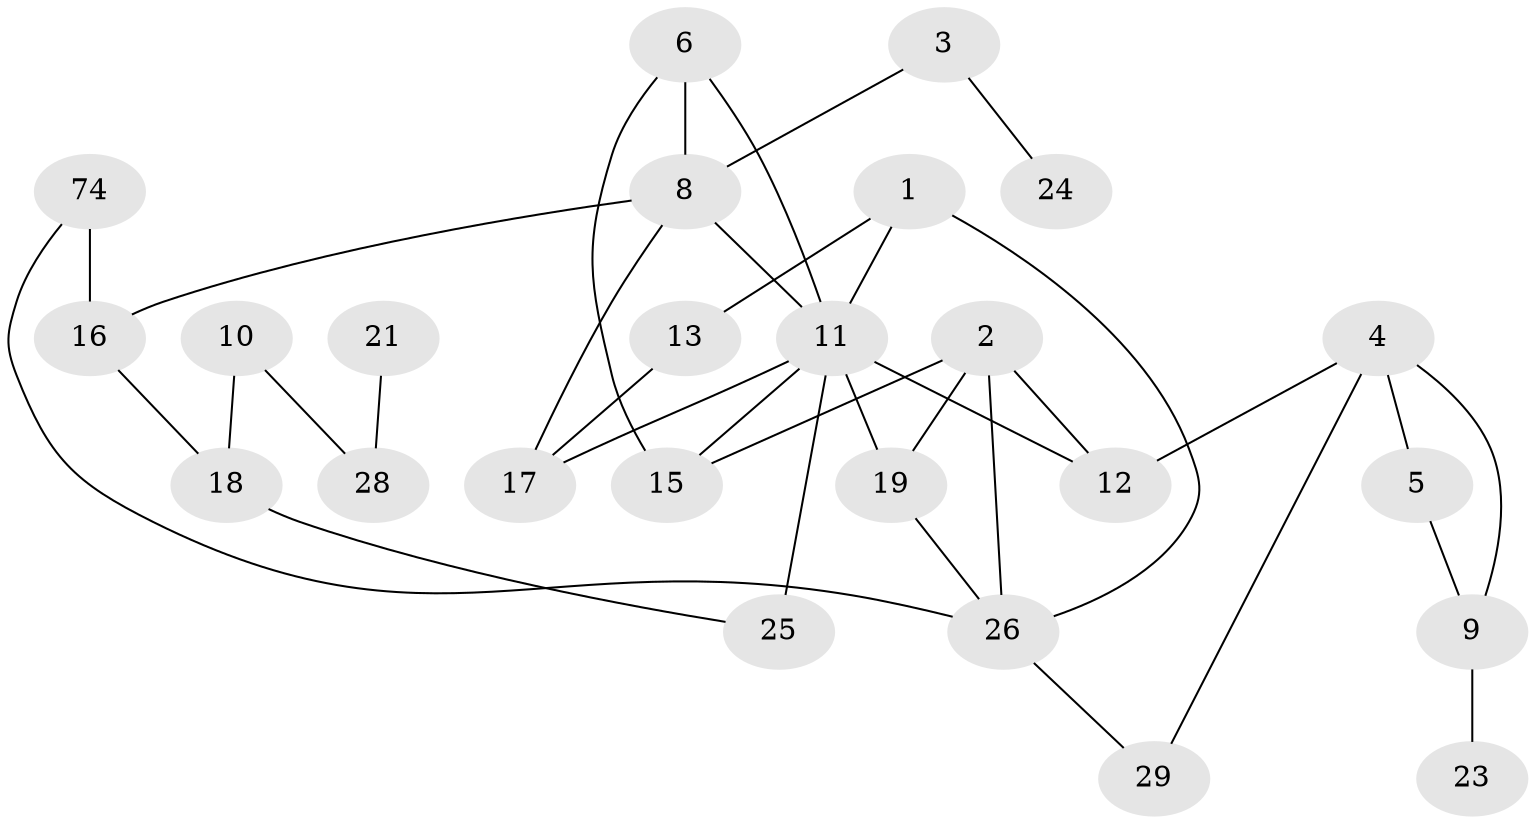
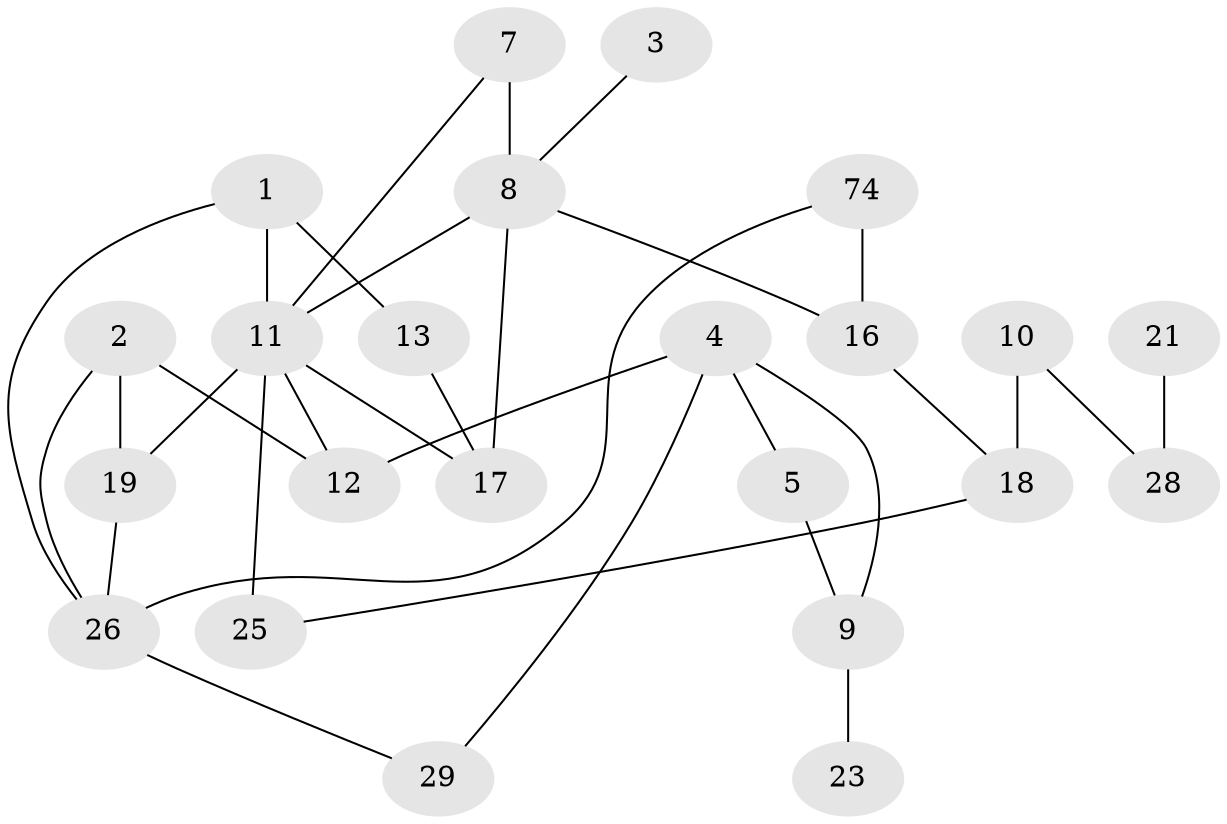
(685, 45) -> (510, 45)
(1056, 192) -> none
(667, 485) -> none
